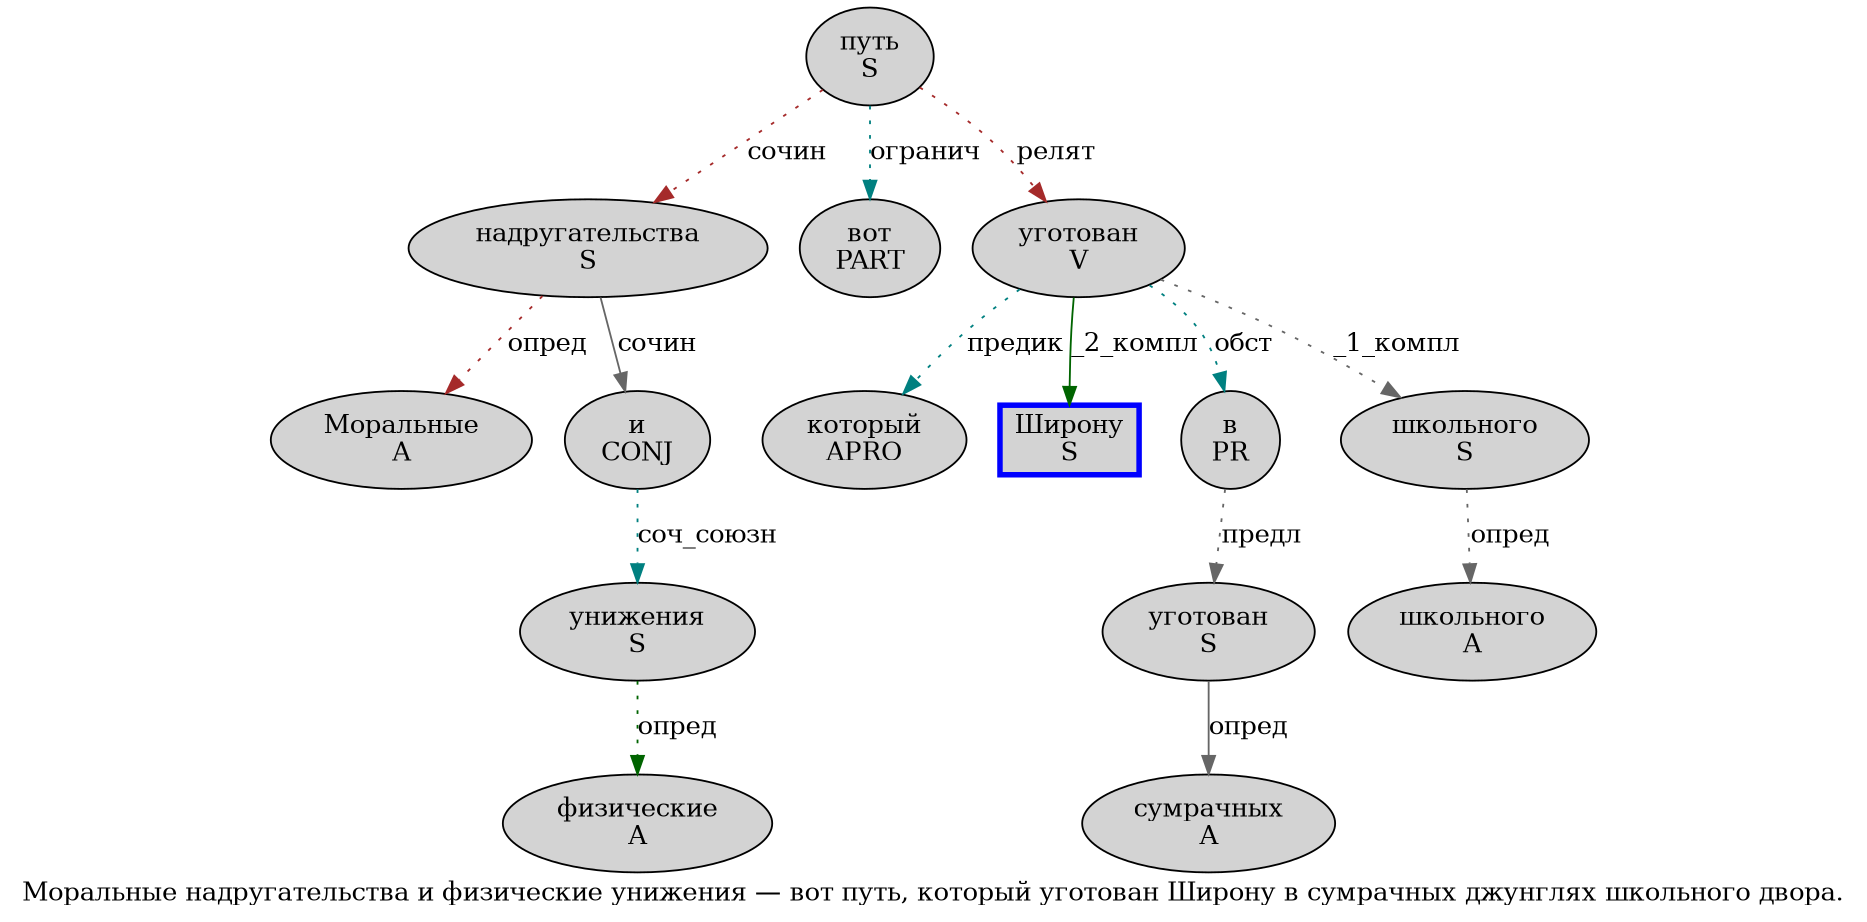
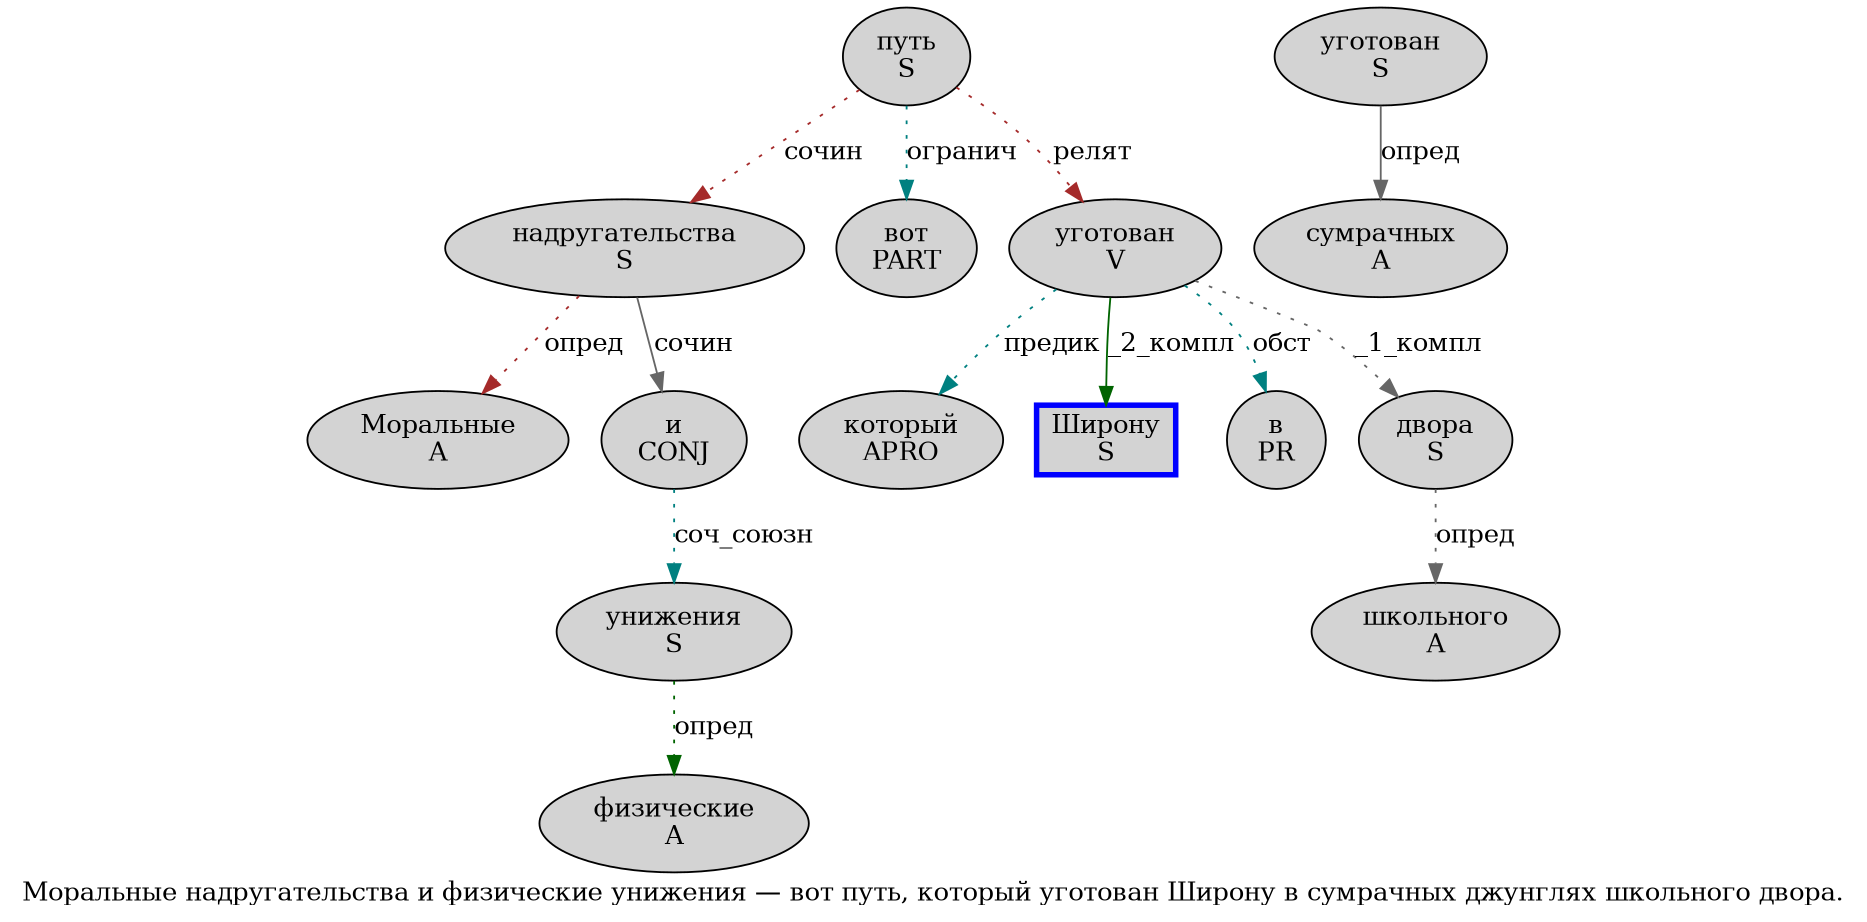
(1465, 440) -> (1436, 440)
(1221, 527) -> none
